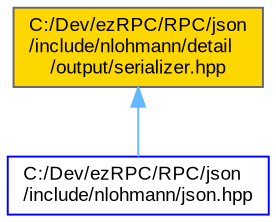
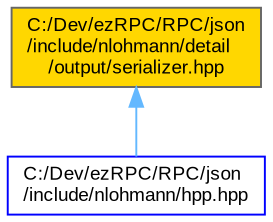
(138, 186) -> (136, 186)
